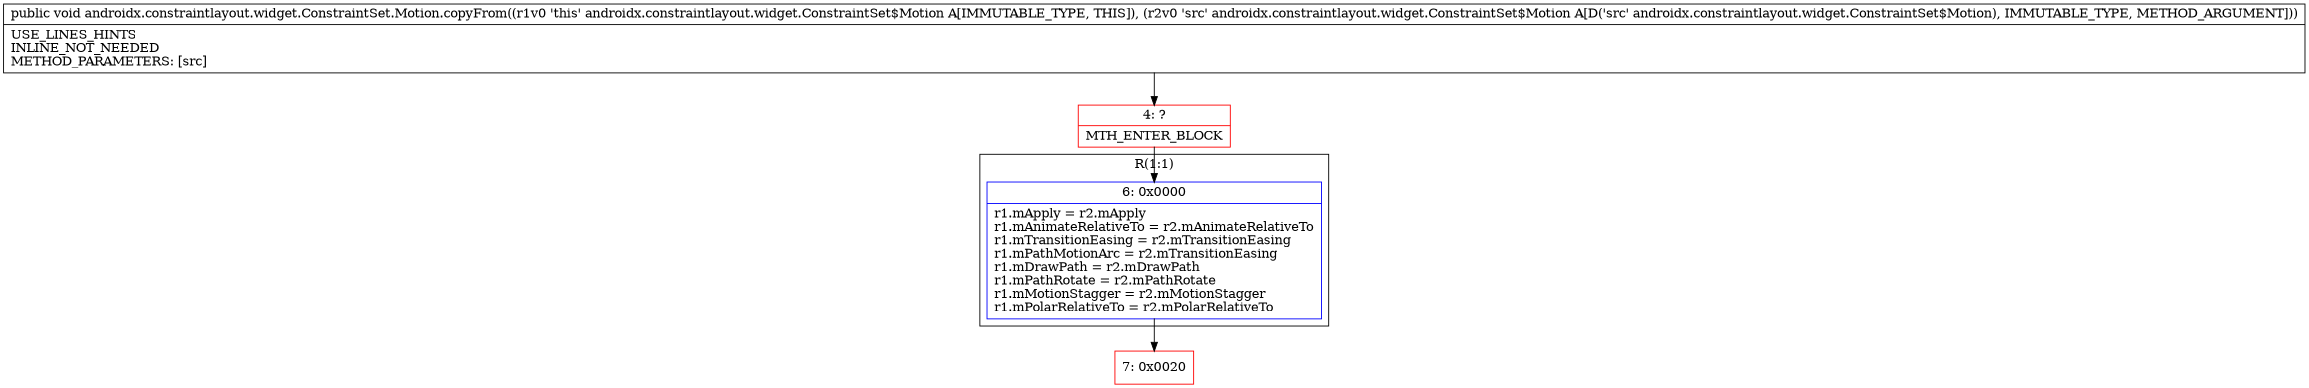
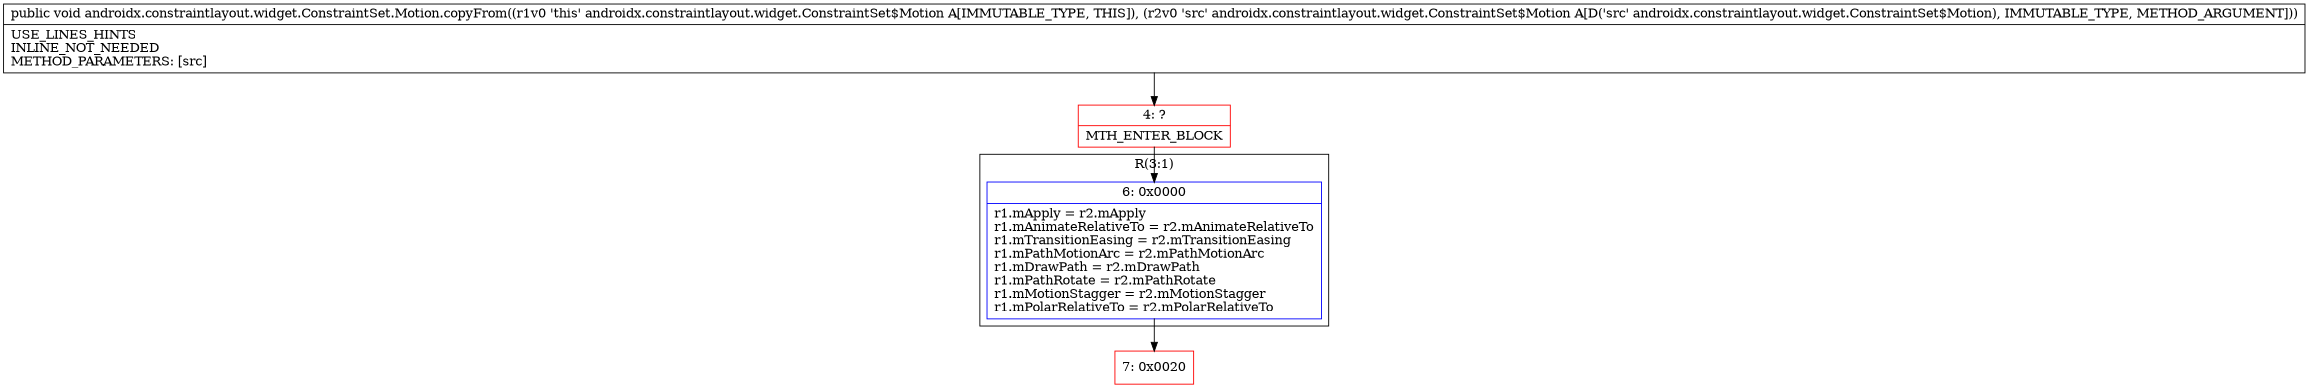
(1154, 165) -> (1154, 165)
(1136, 254) -> (1129, 254)
